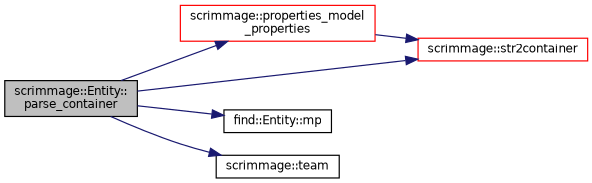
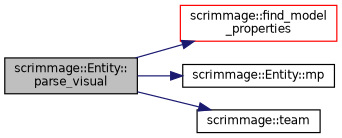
(278, 23) -> (259, 23)
(503, 50) -> none
(71, 99) -> (71, 76)
(278, 121) -> (259, 76)
